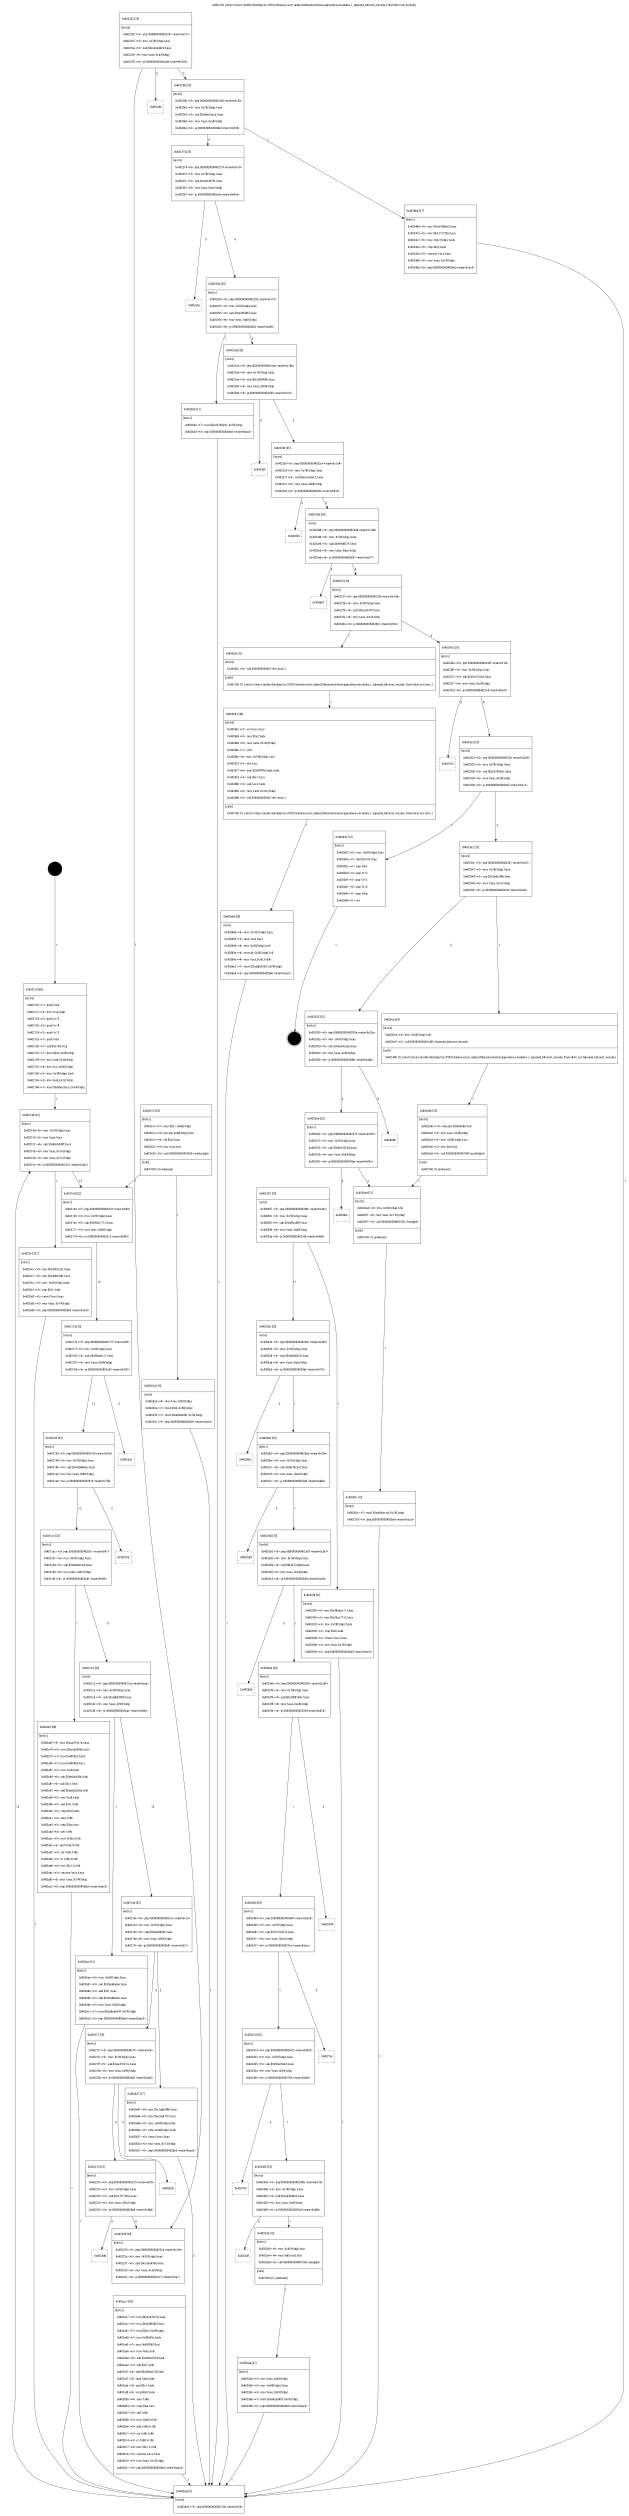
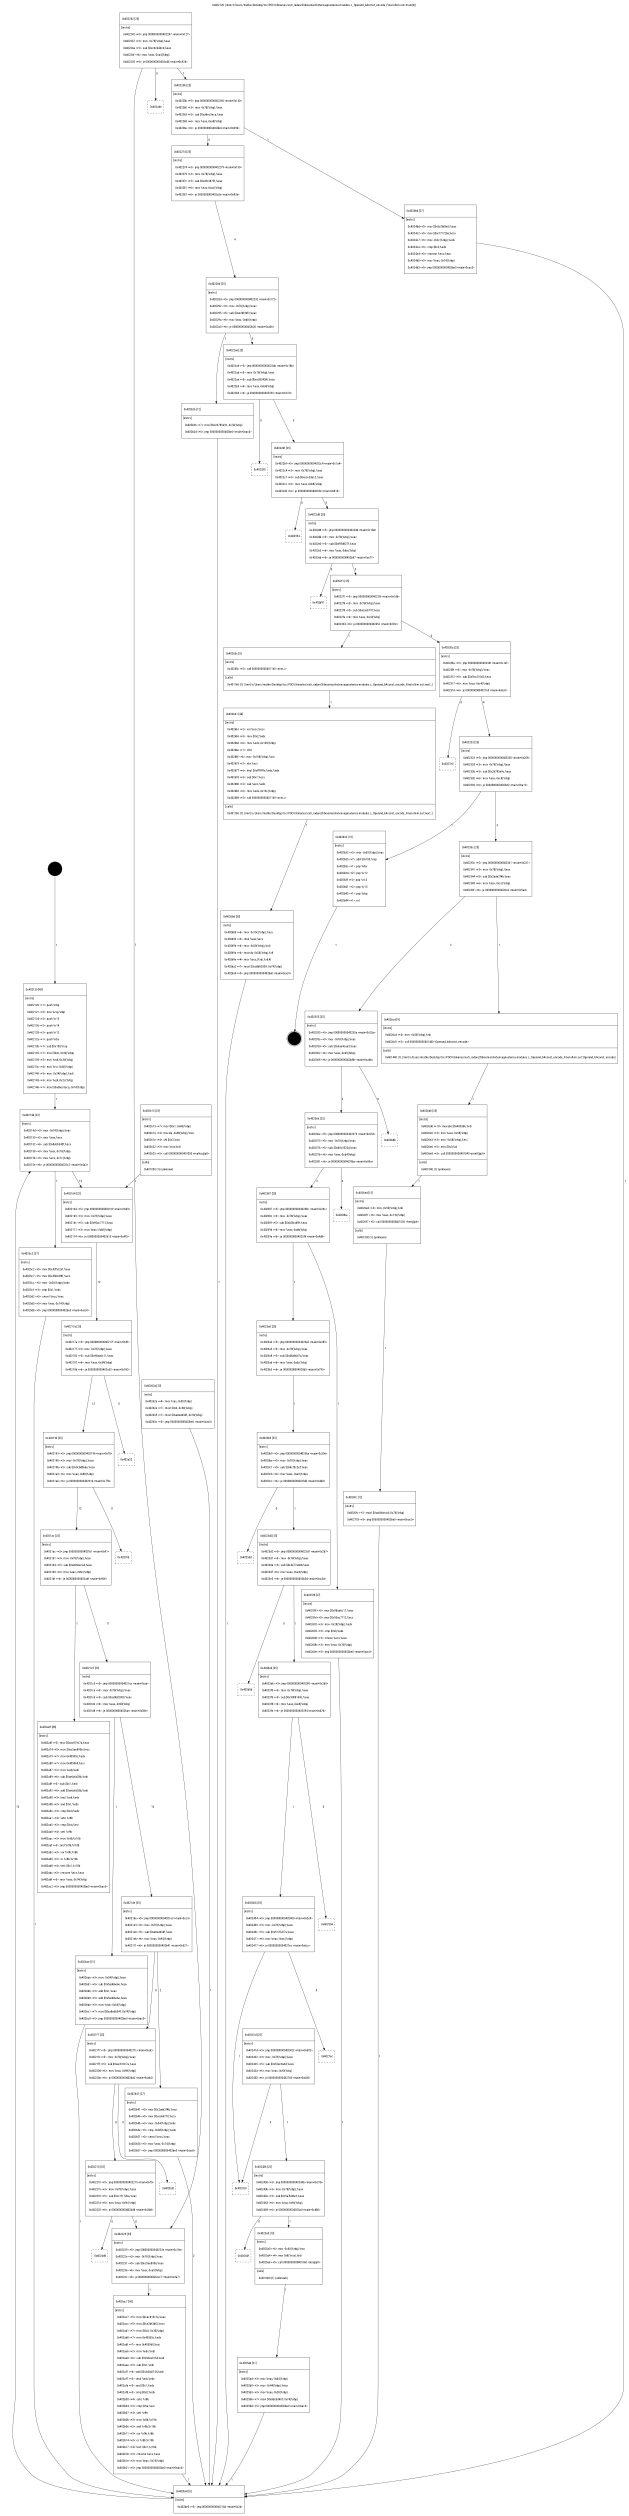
(194, 305) -> none
(363, 1176) -> (318, 1177)
(177, 1276) -> none
(294, 1282) -> (294, 1282)
(245, 1460) -> none
(278, 1989) -> (234, 2064)
(71, 2235) -> none
none -> (149, 2288)
